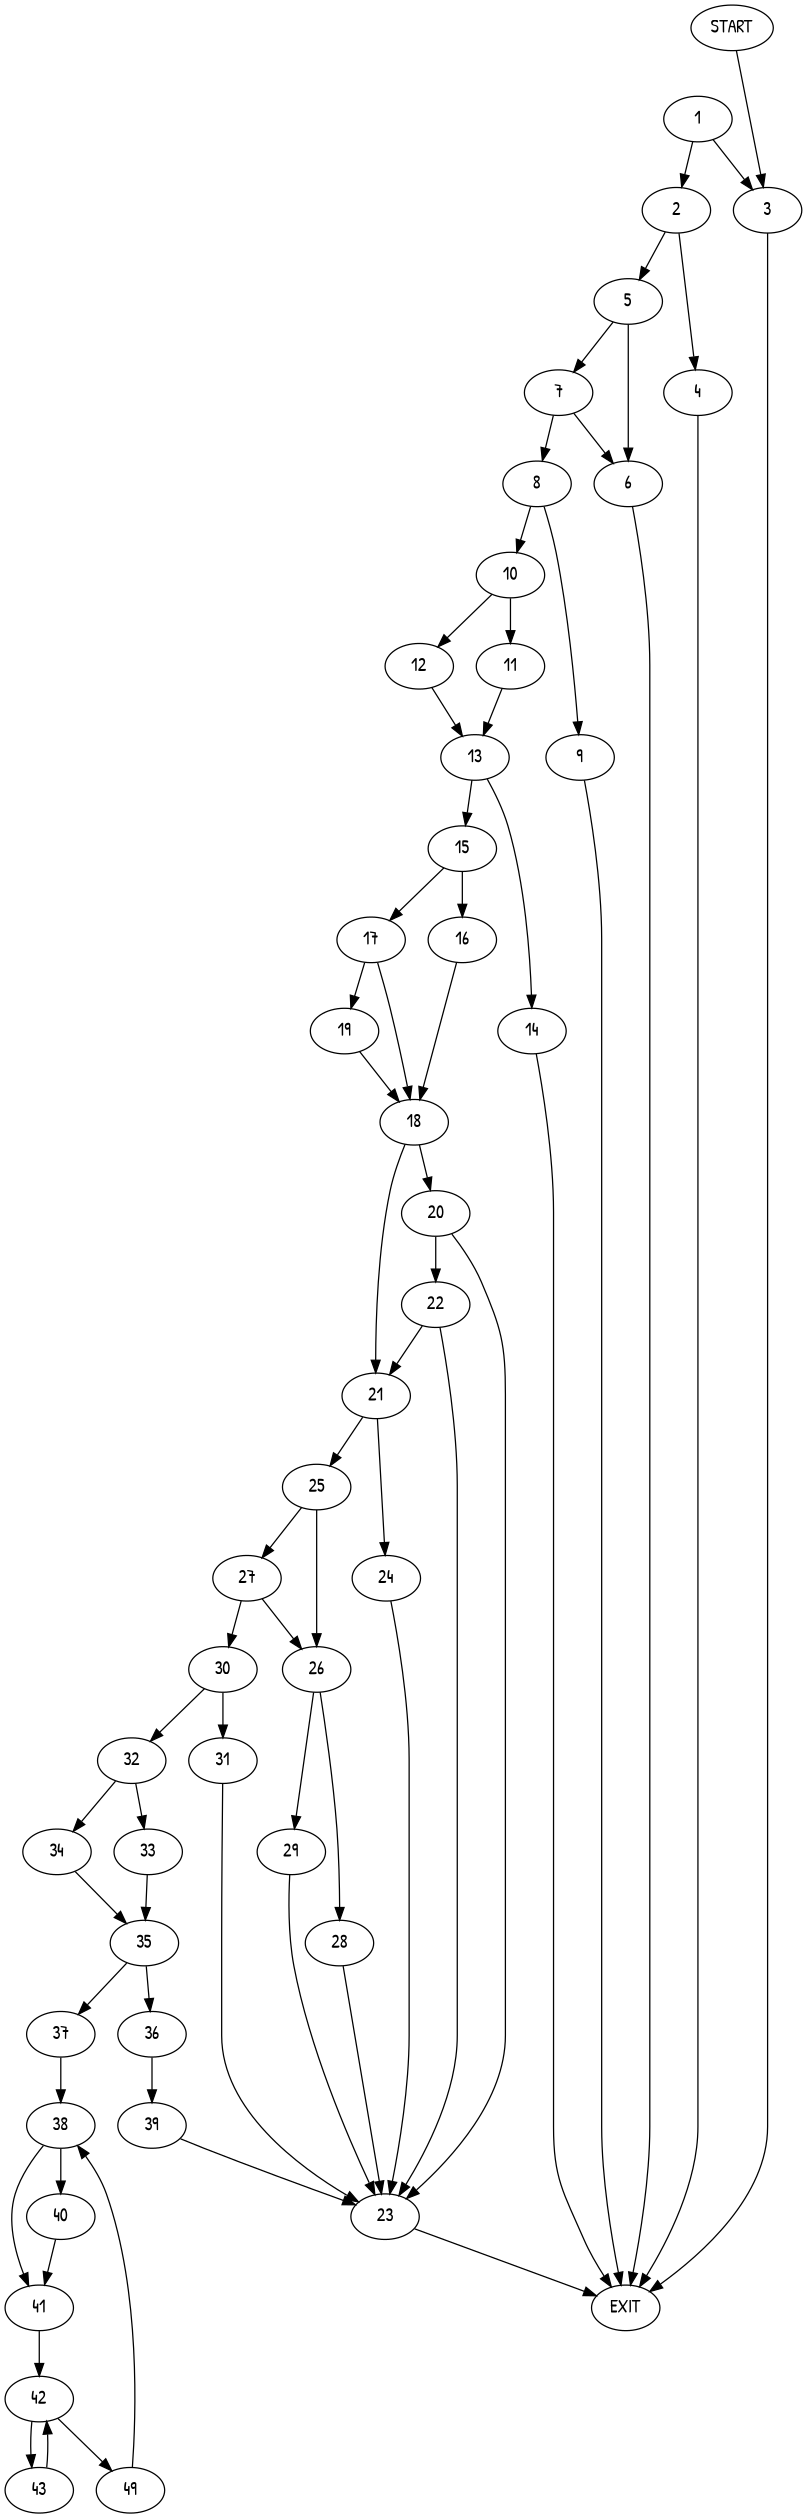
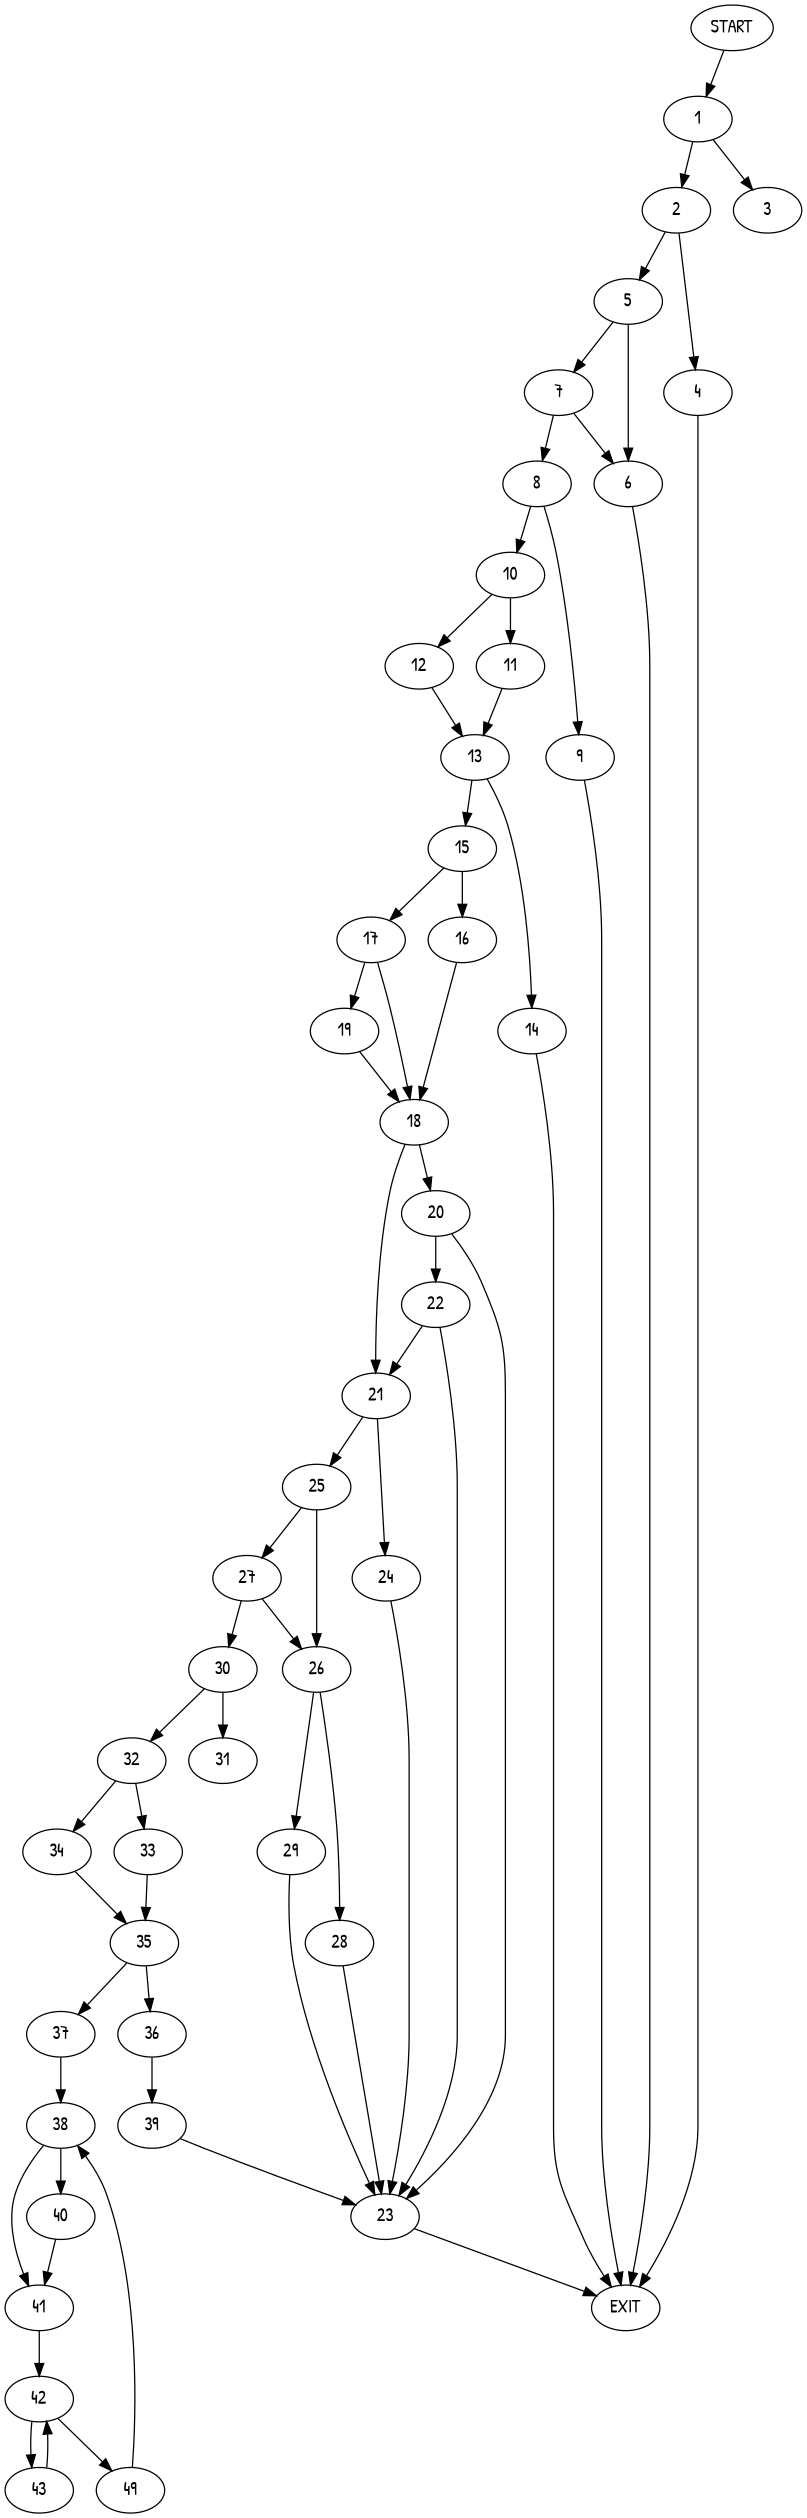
(749, 113) -> (717, 67)
(768, 1278) -> none
(222, 2015) -> none
